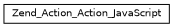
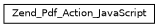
(87, 14) -> (79, 14)
